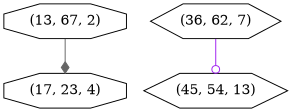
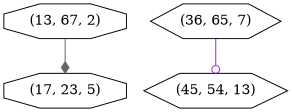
(216, 21) -> (216, 21)
(65, 91) -> (65, 91)
